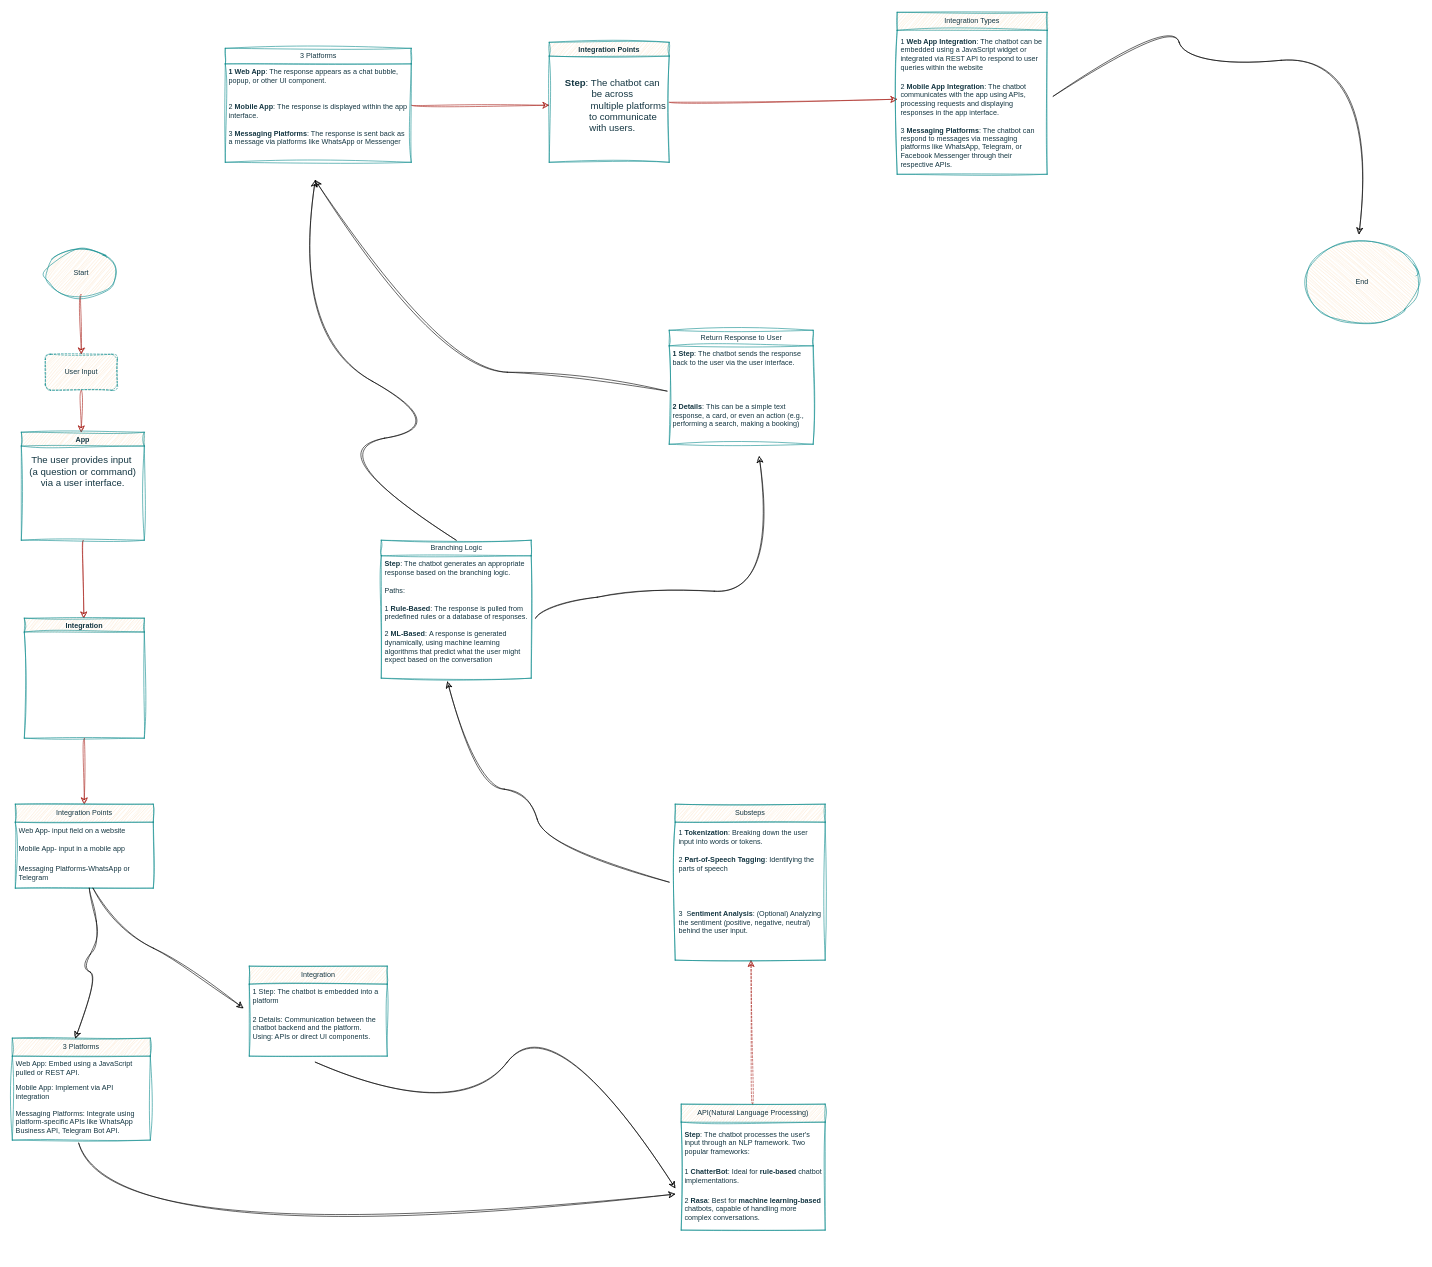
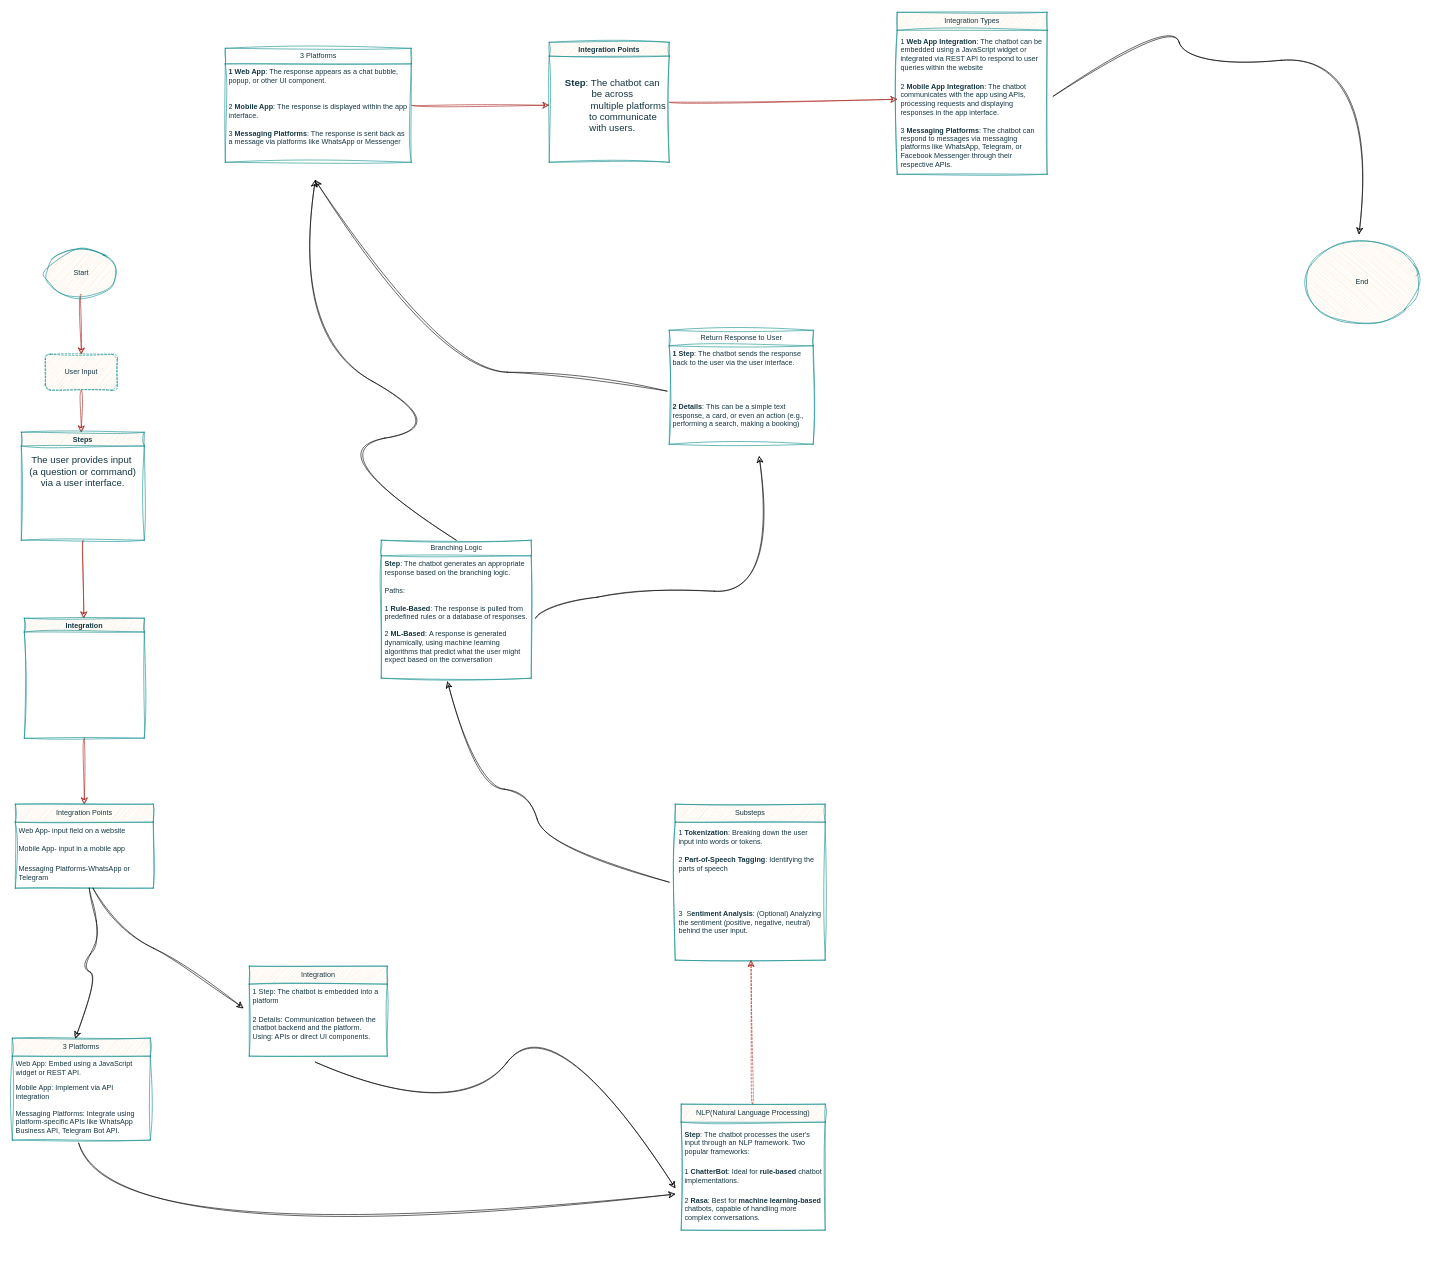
(83, 440) -> (83, 440)
(82, 1068) -> (82, 1068)
(753, 1113) -> (753, 1113)
